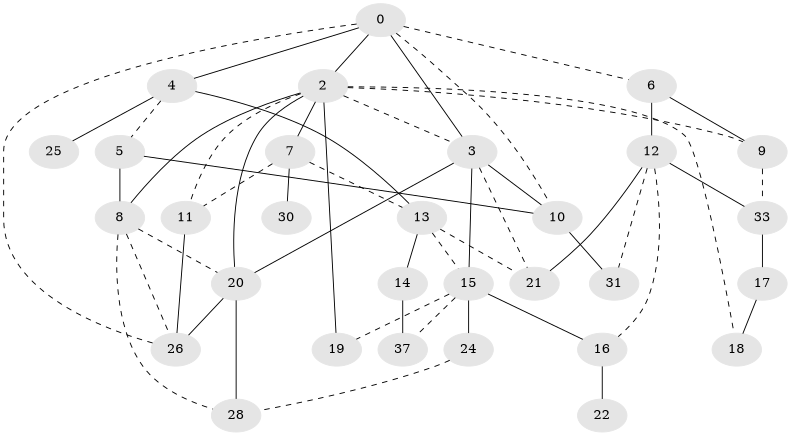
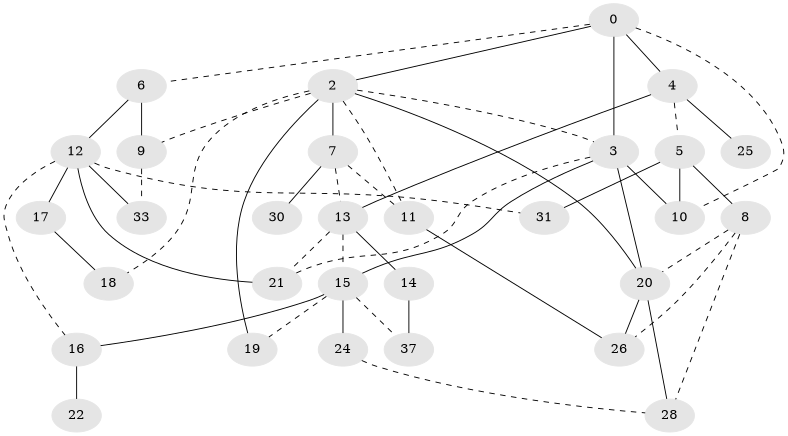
(38, 108) -> none
(206, 133) -> none
(586, 251) -> (612, 185)
(762, 251) -> (58, 185)
